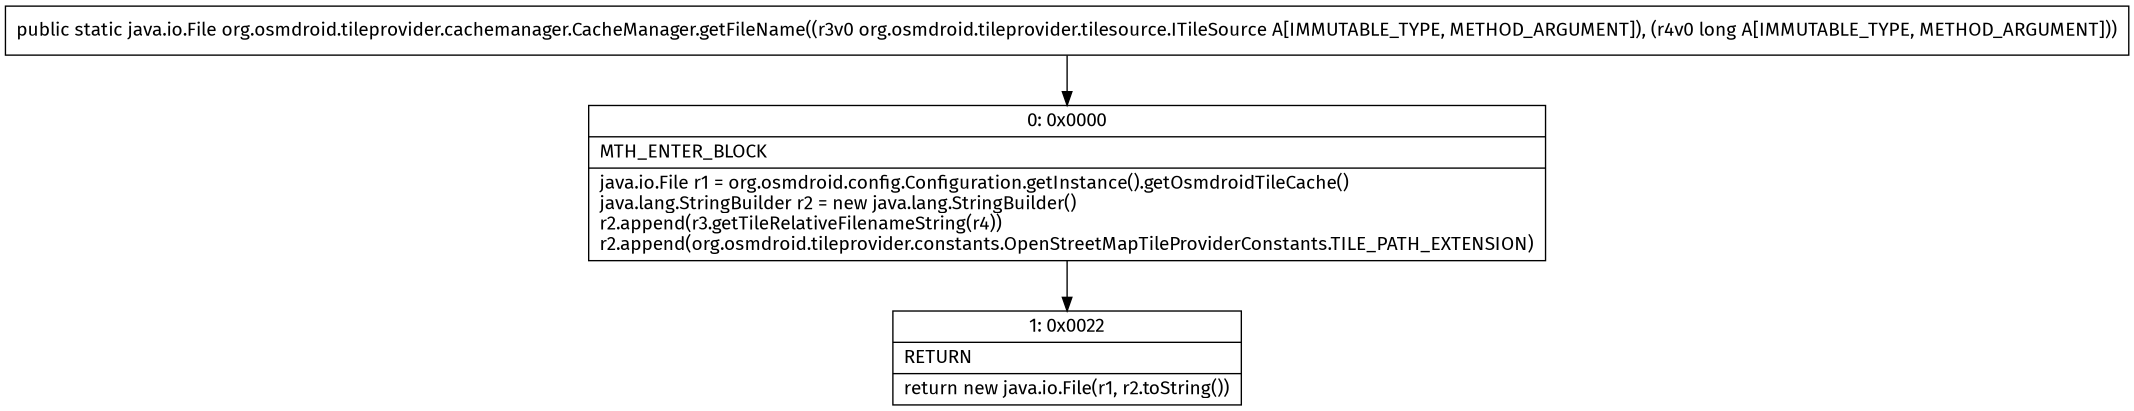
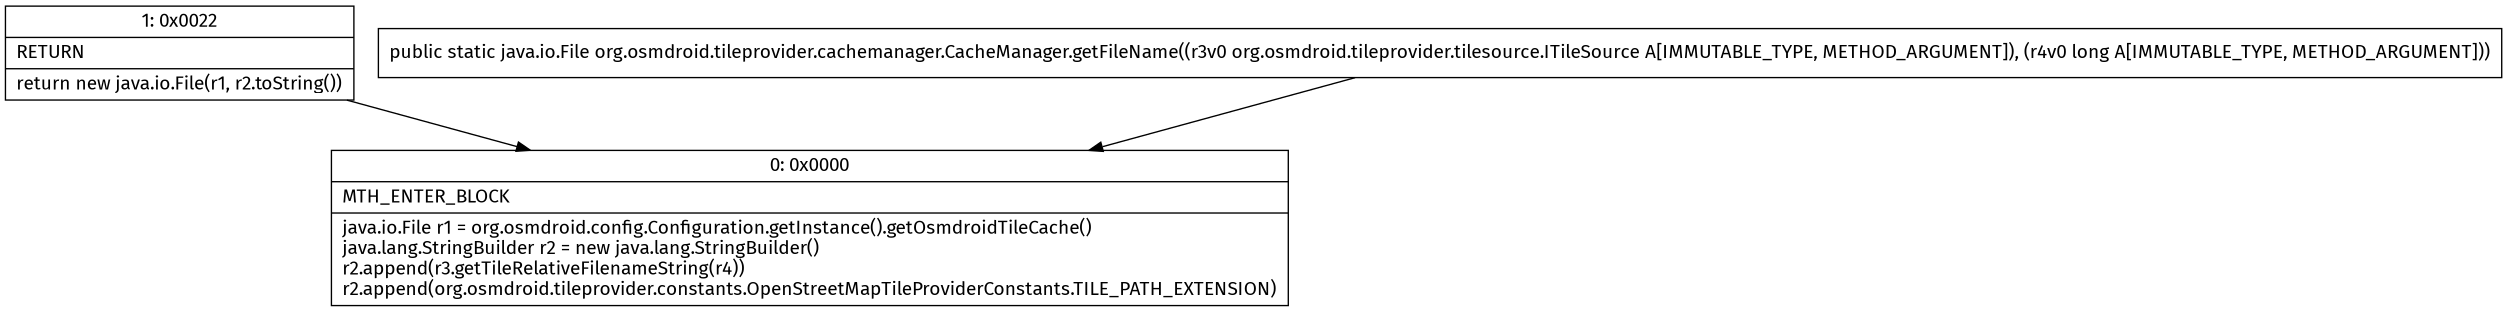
(1067, 279) -> (432, 123)
